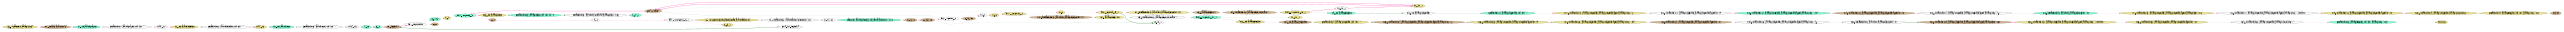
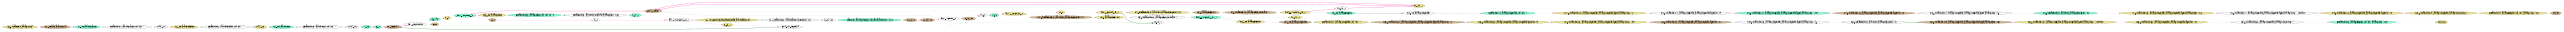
(994, 15) -> (994, 15)
